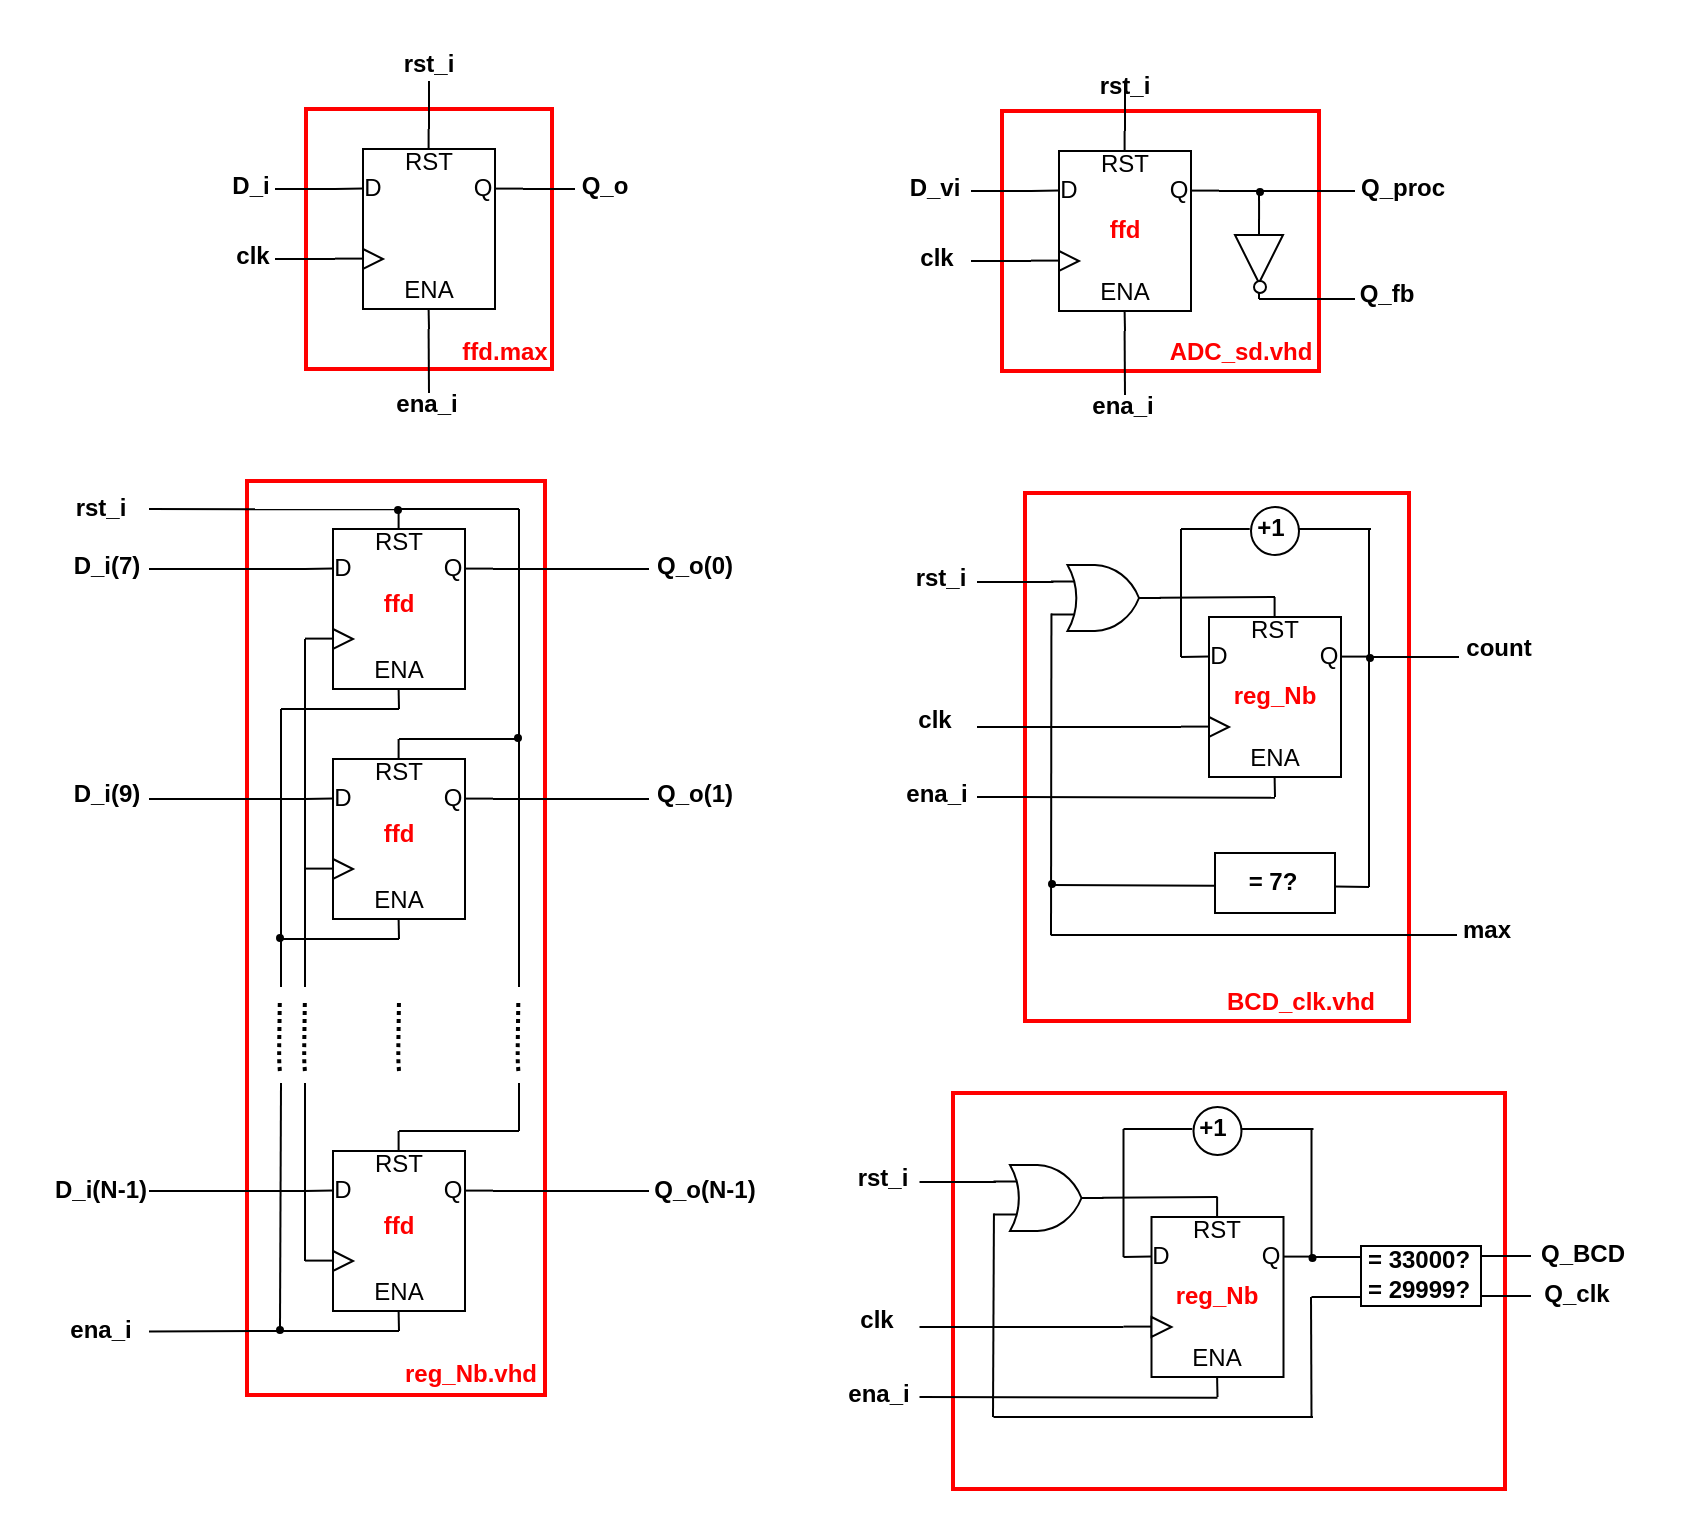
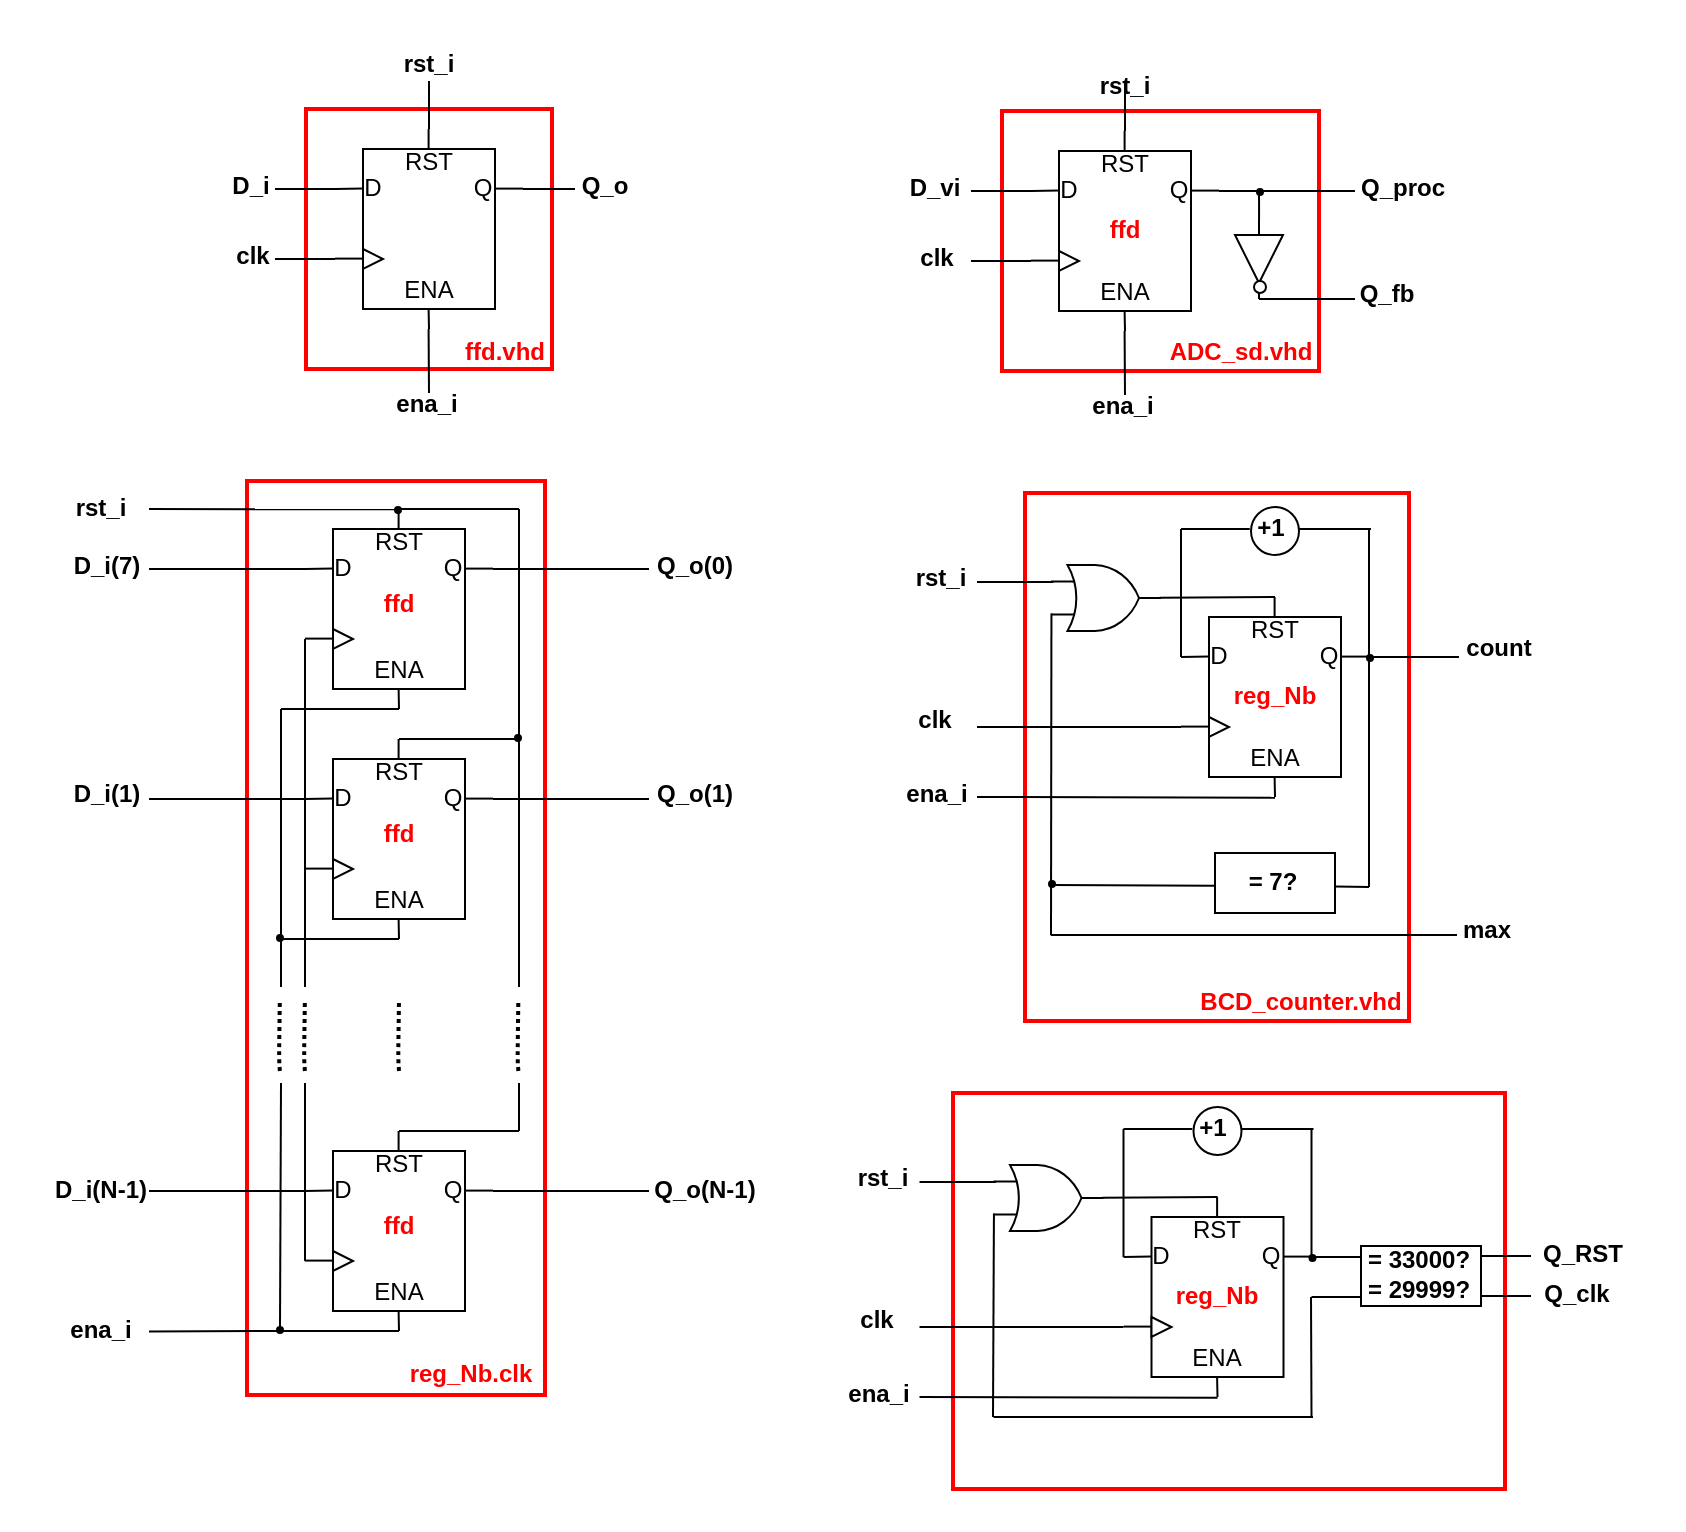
(506, 353) -> (506, 353)
(108, 795) -> (108, 795)
(1302, 1003) -> (1302, 1003)
(1584, 1255) -> (1584, 1255)
(472, 1375) -> (472, 1375)
